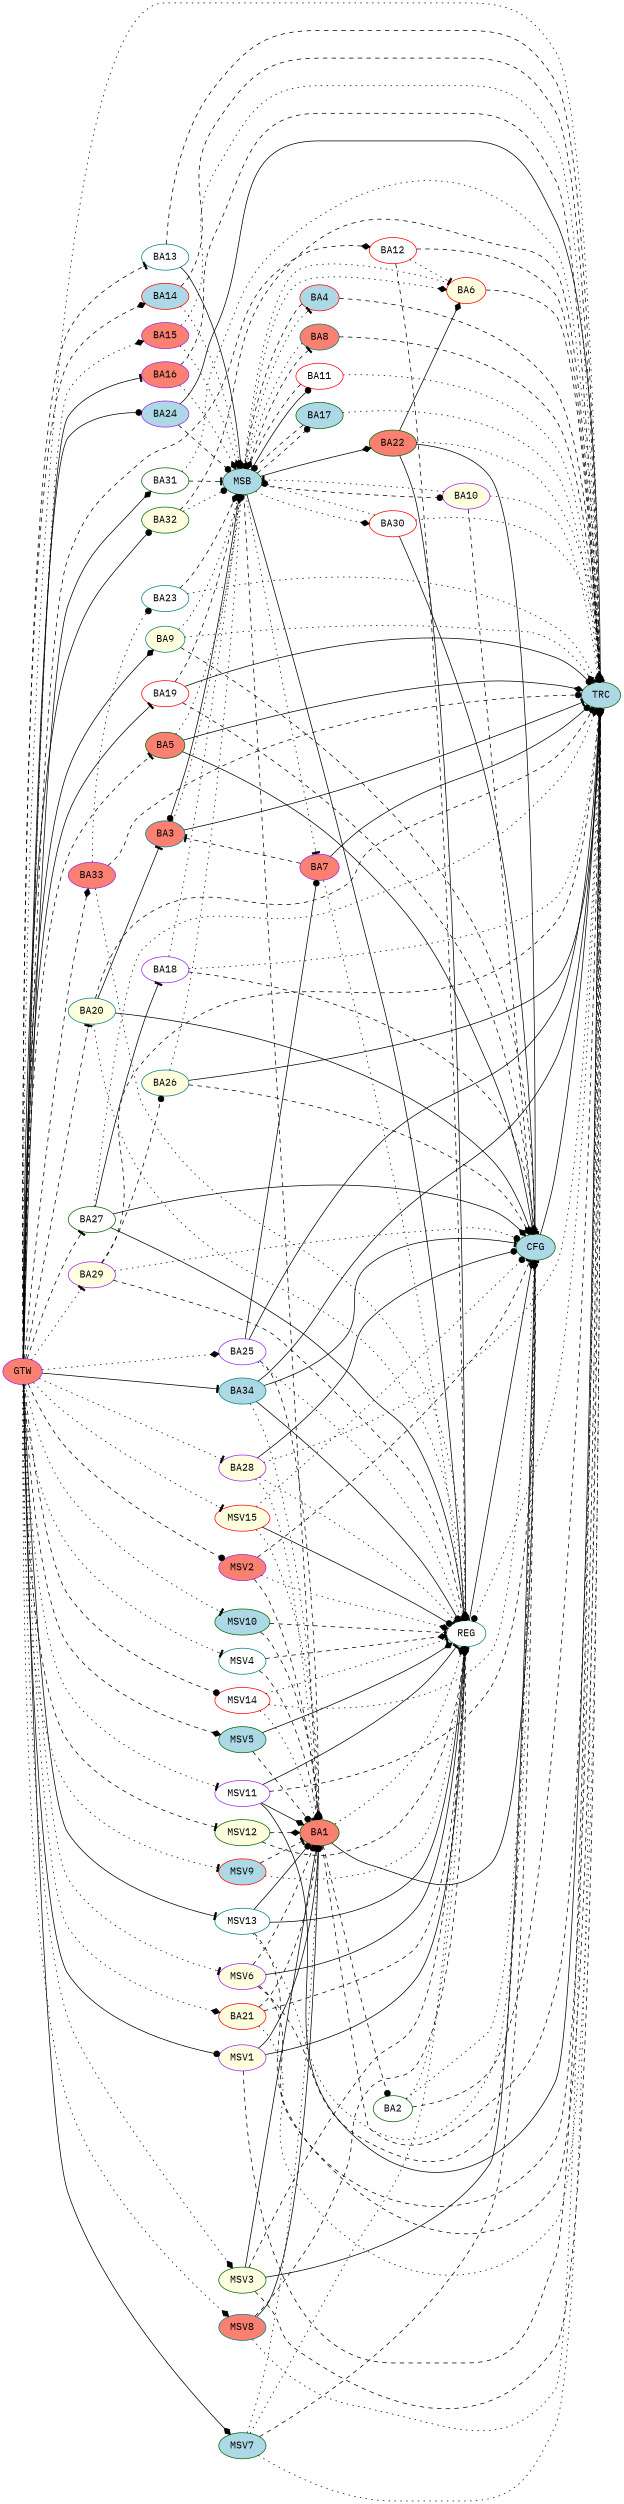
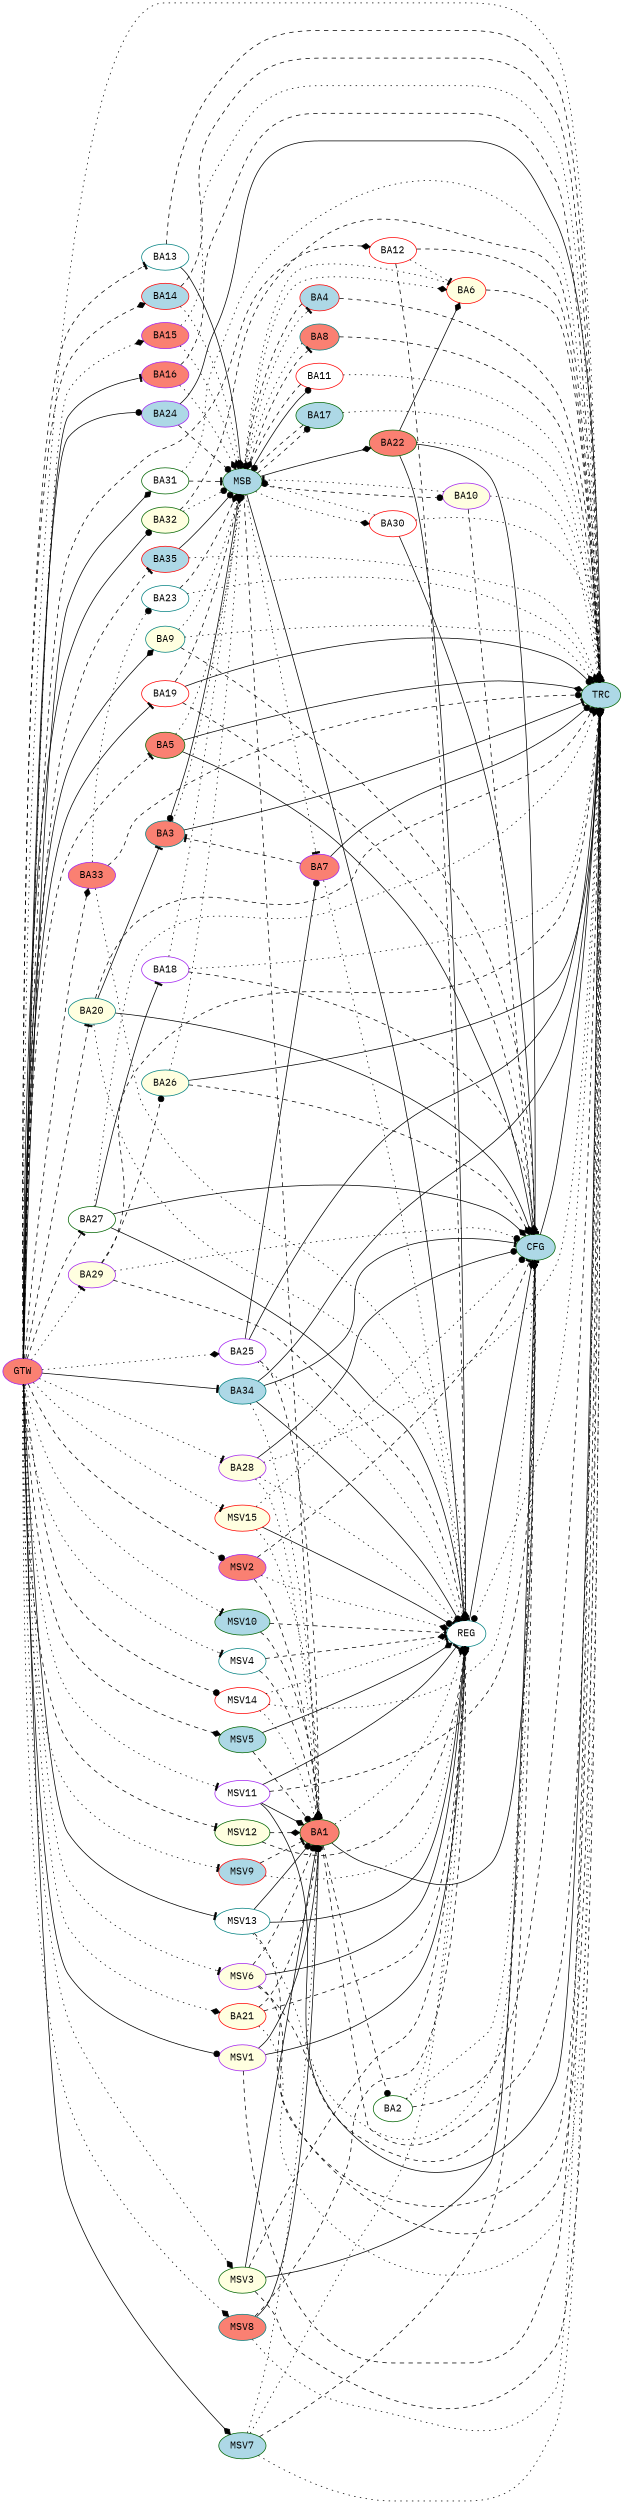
none -> (165, 559)
